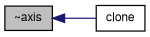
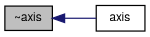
(121, 18) -> (121, 18)
